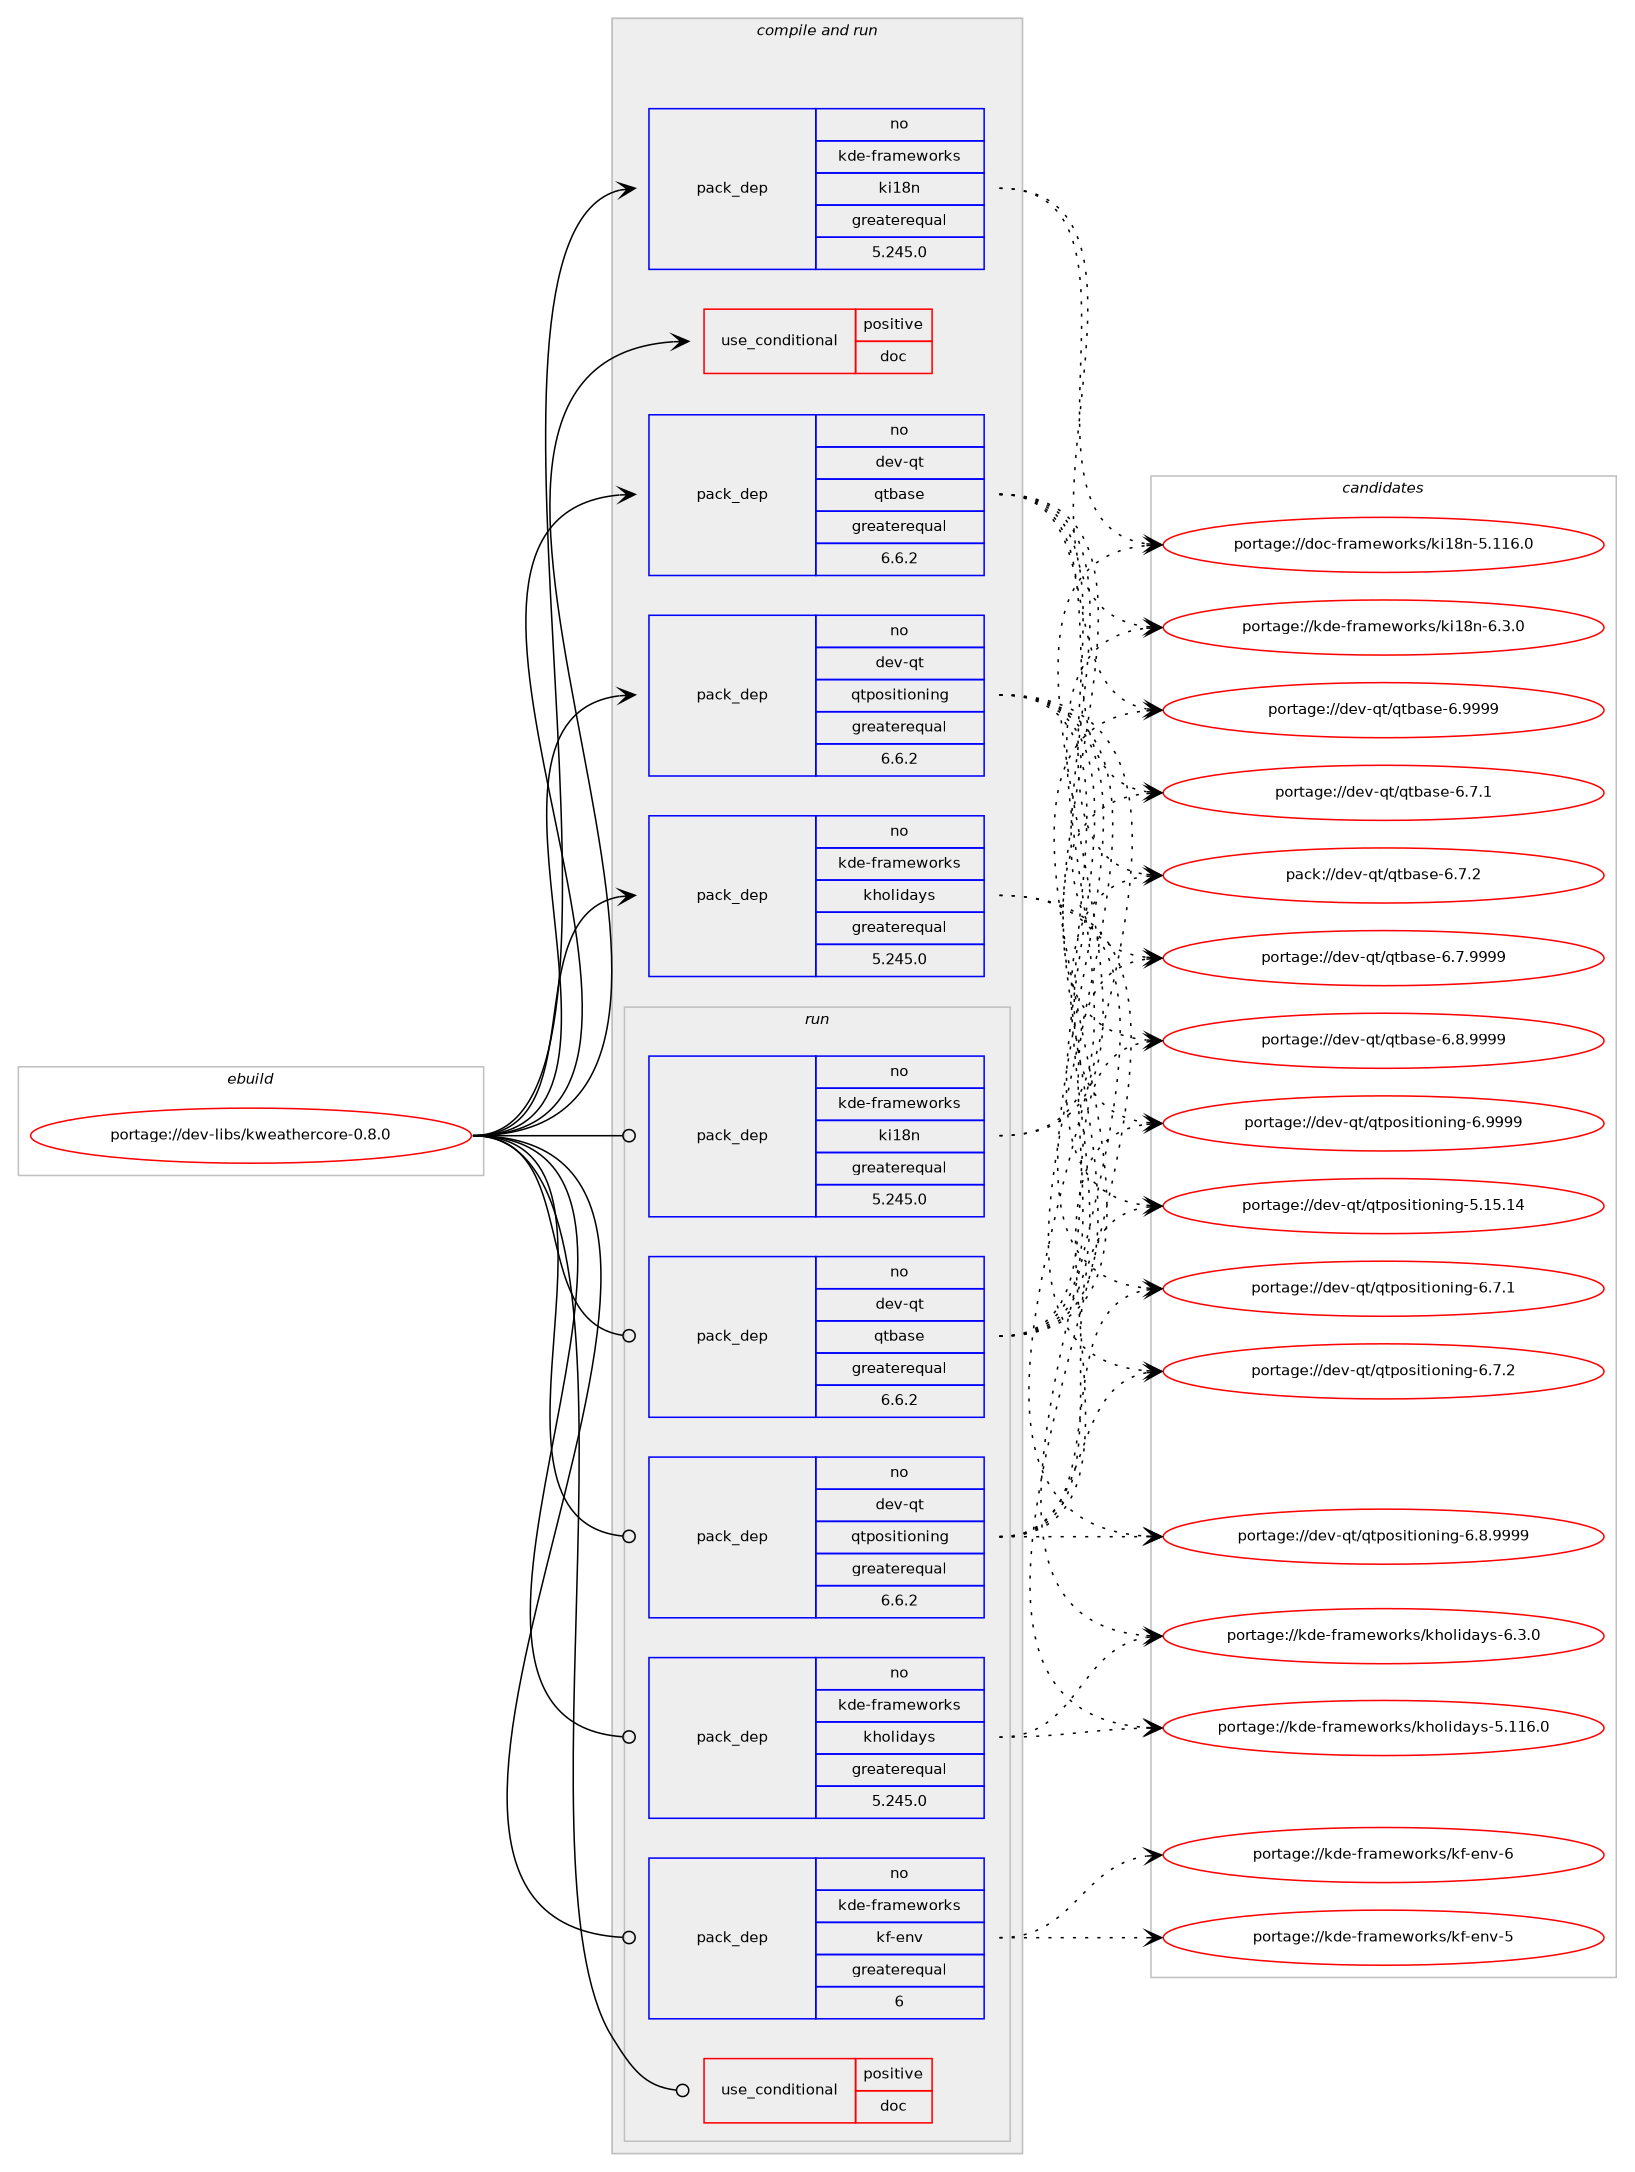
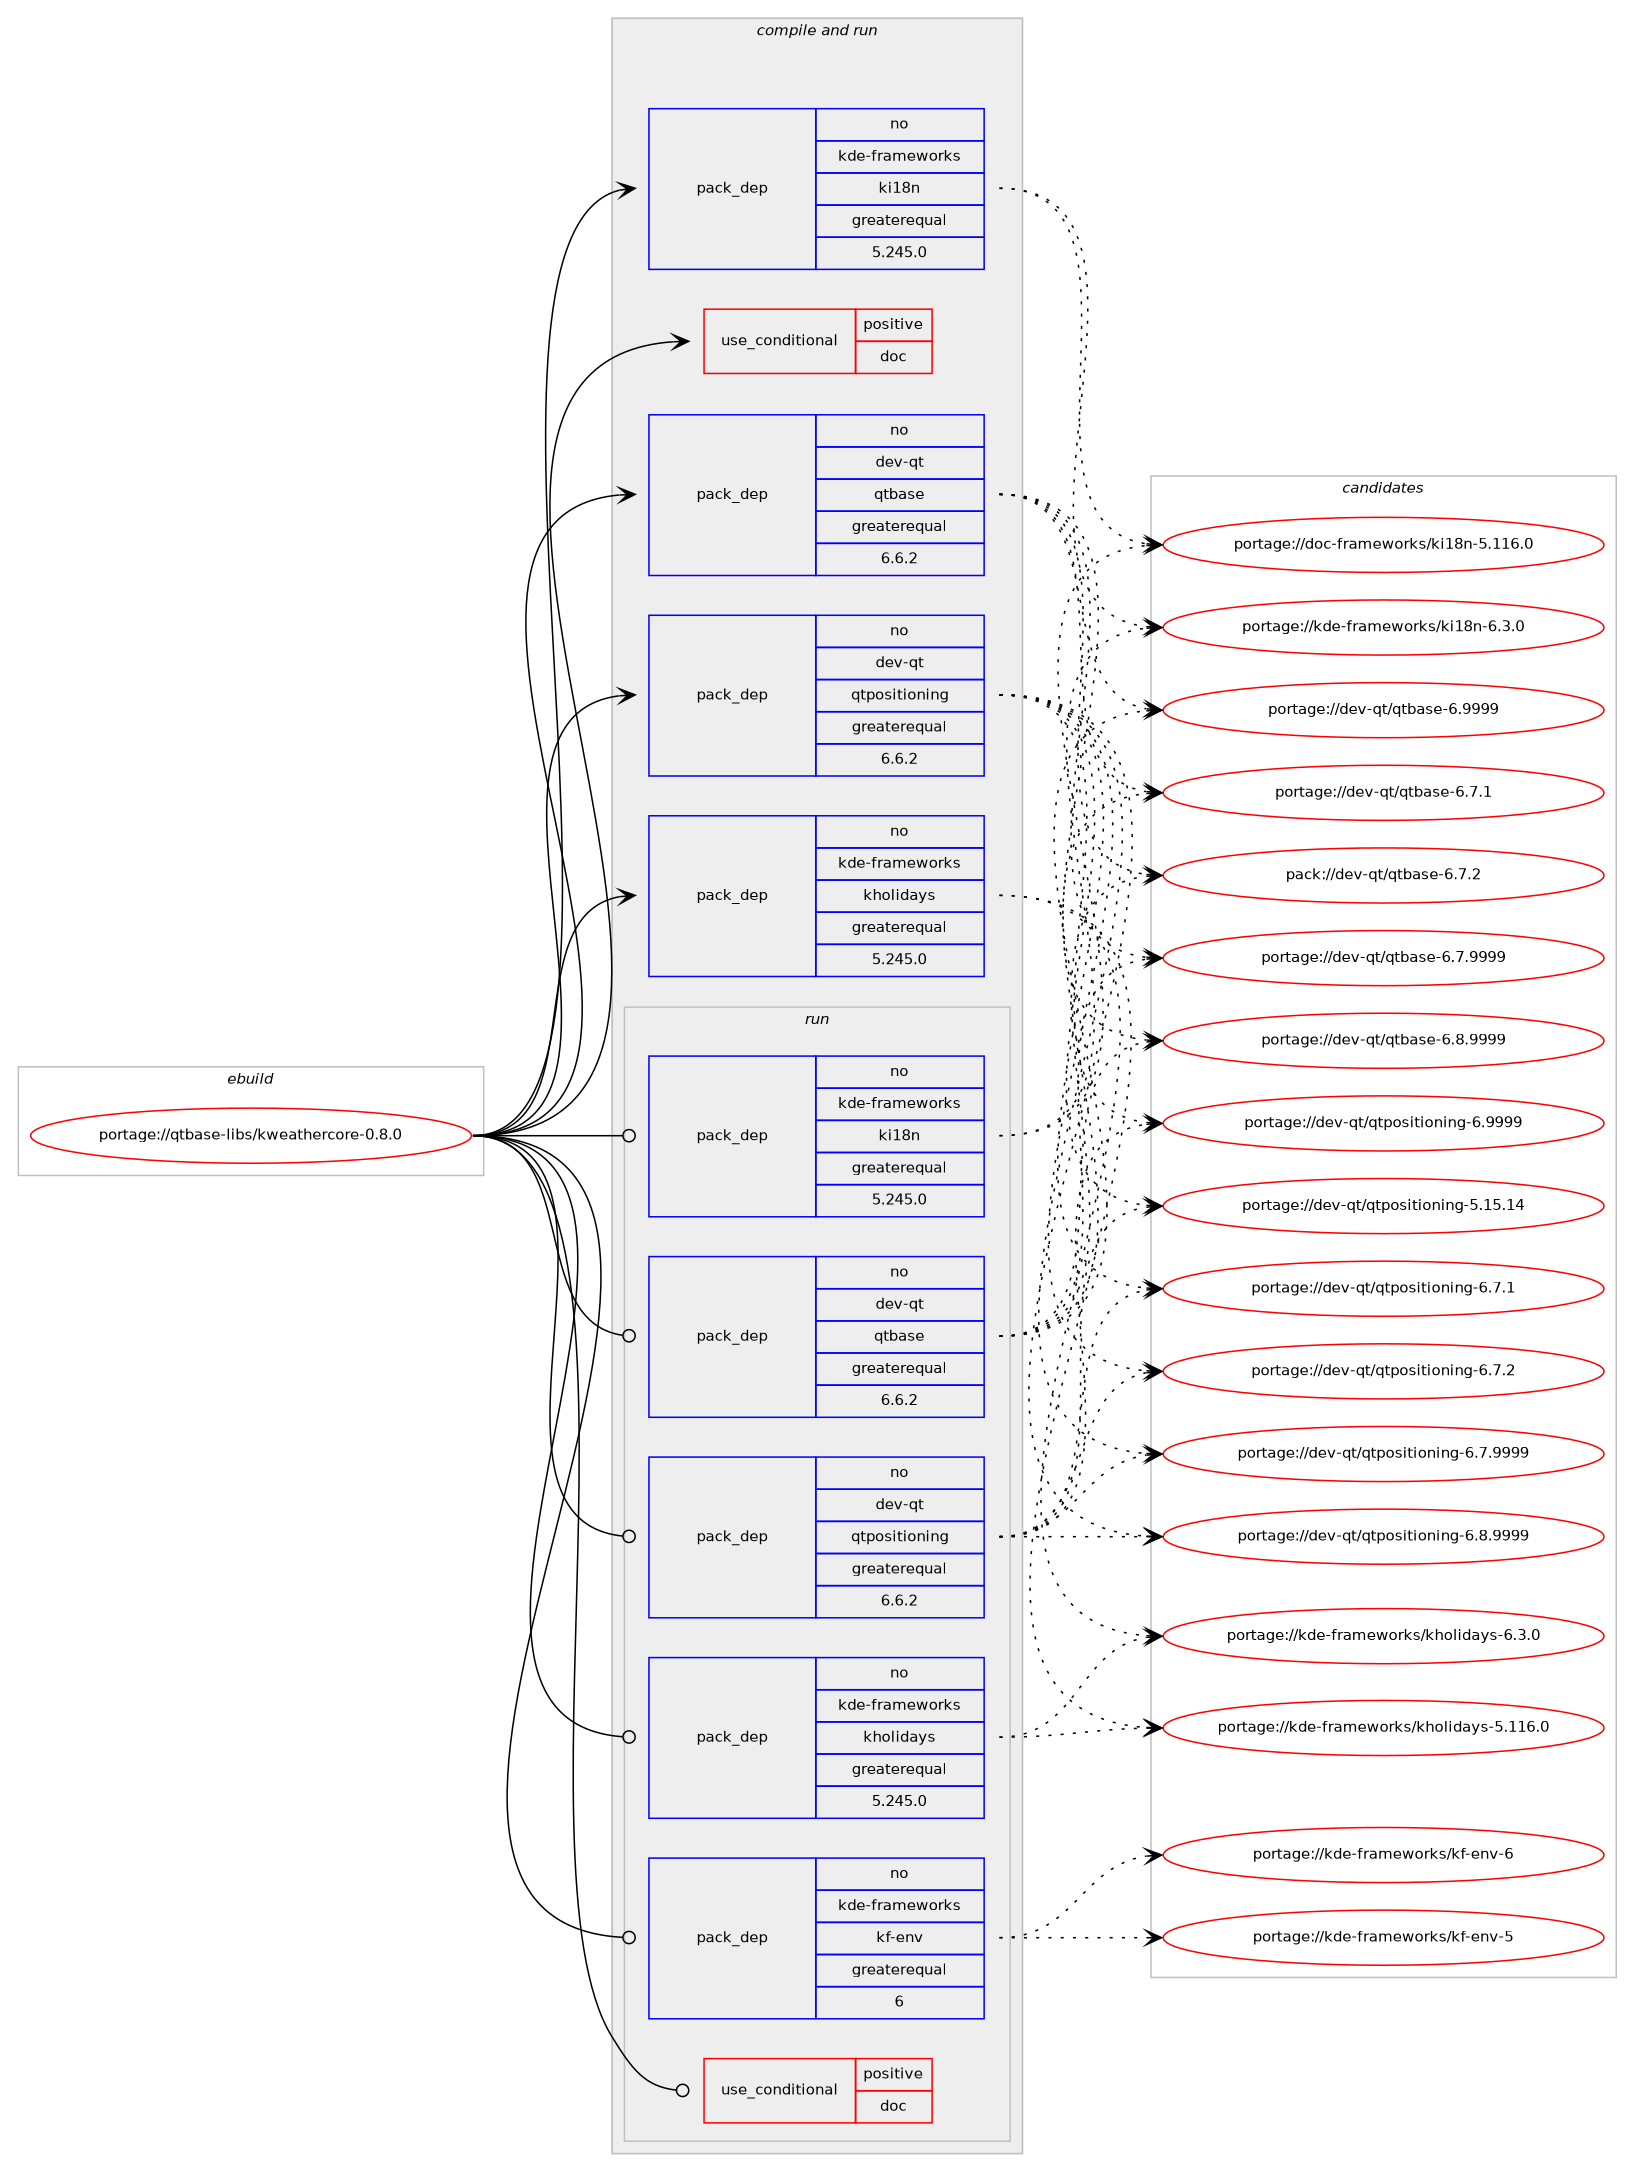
(251, 1136) -> (251, 1136)
none -> (1384, 1454)
